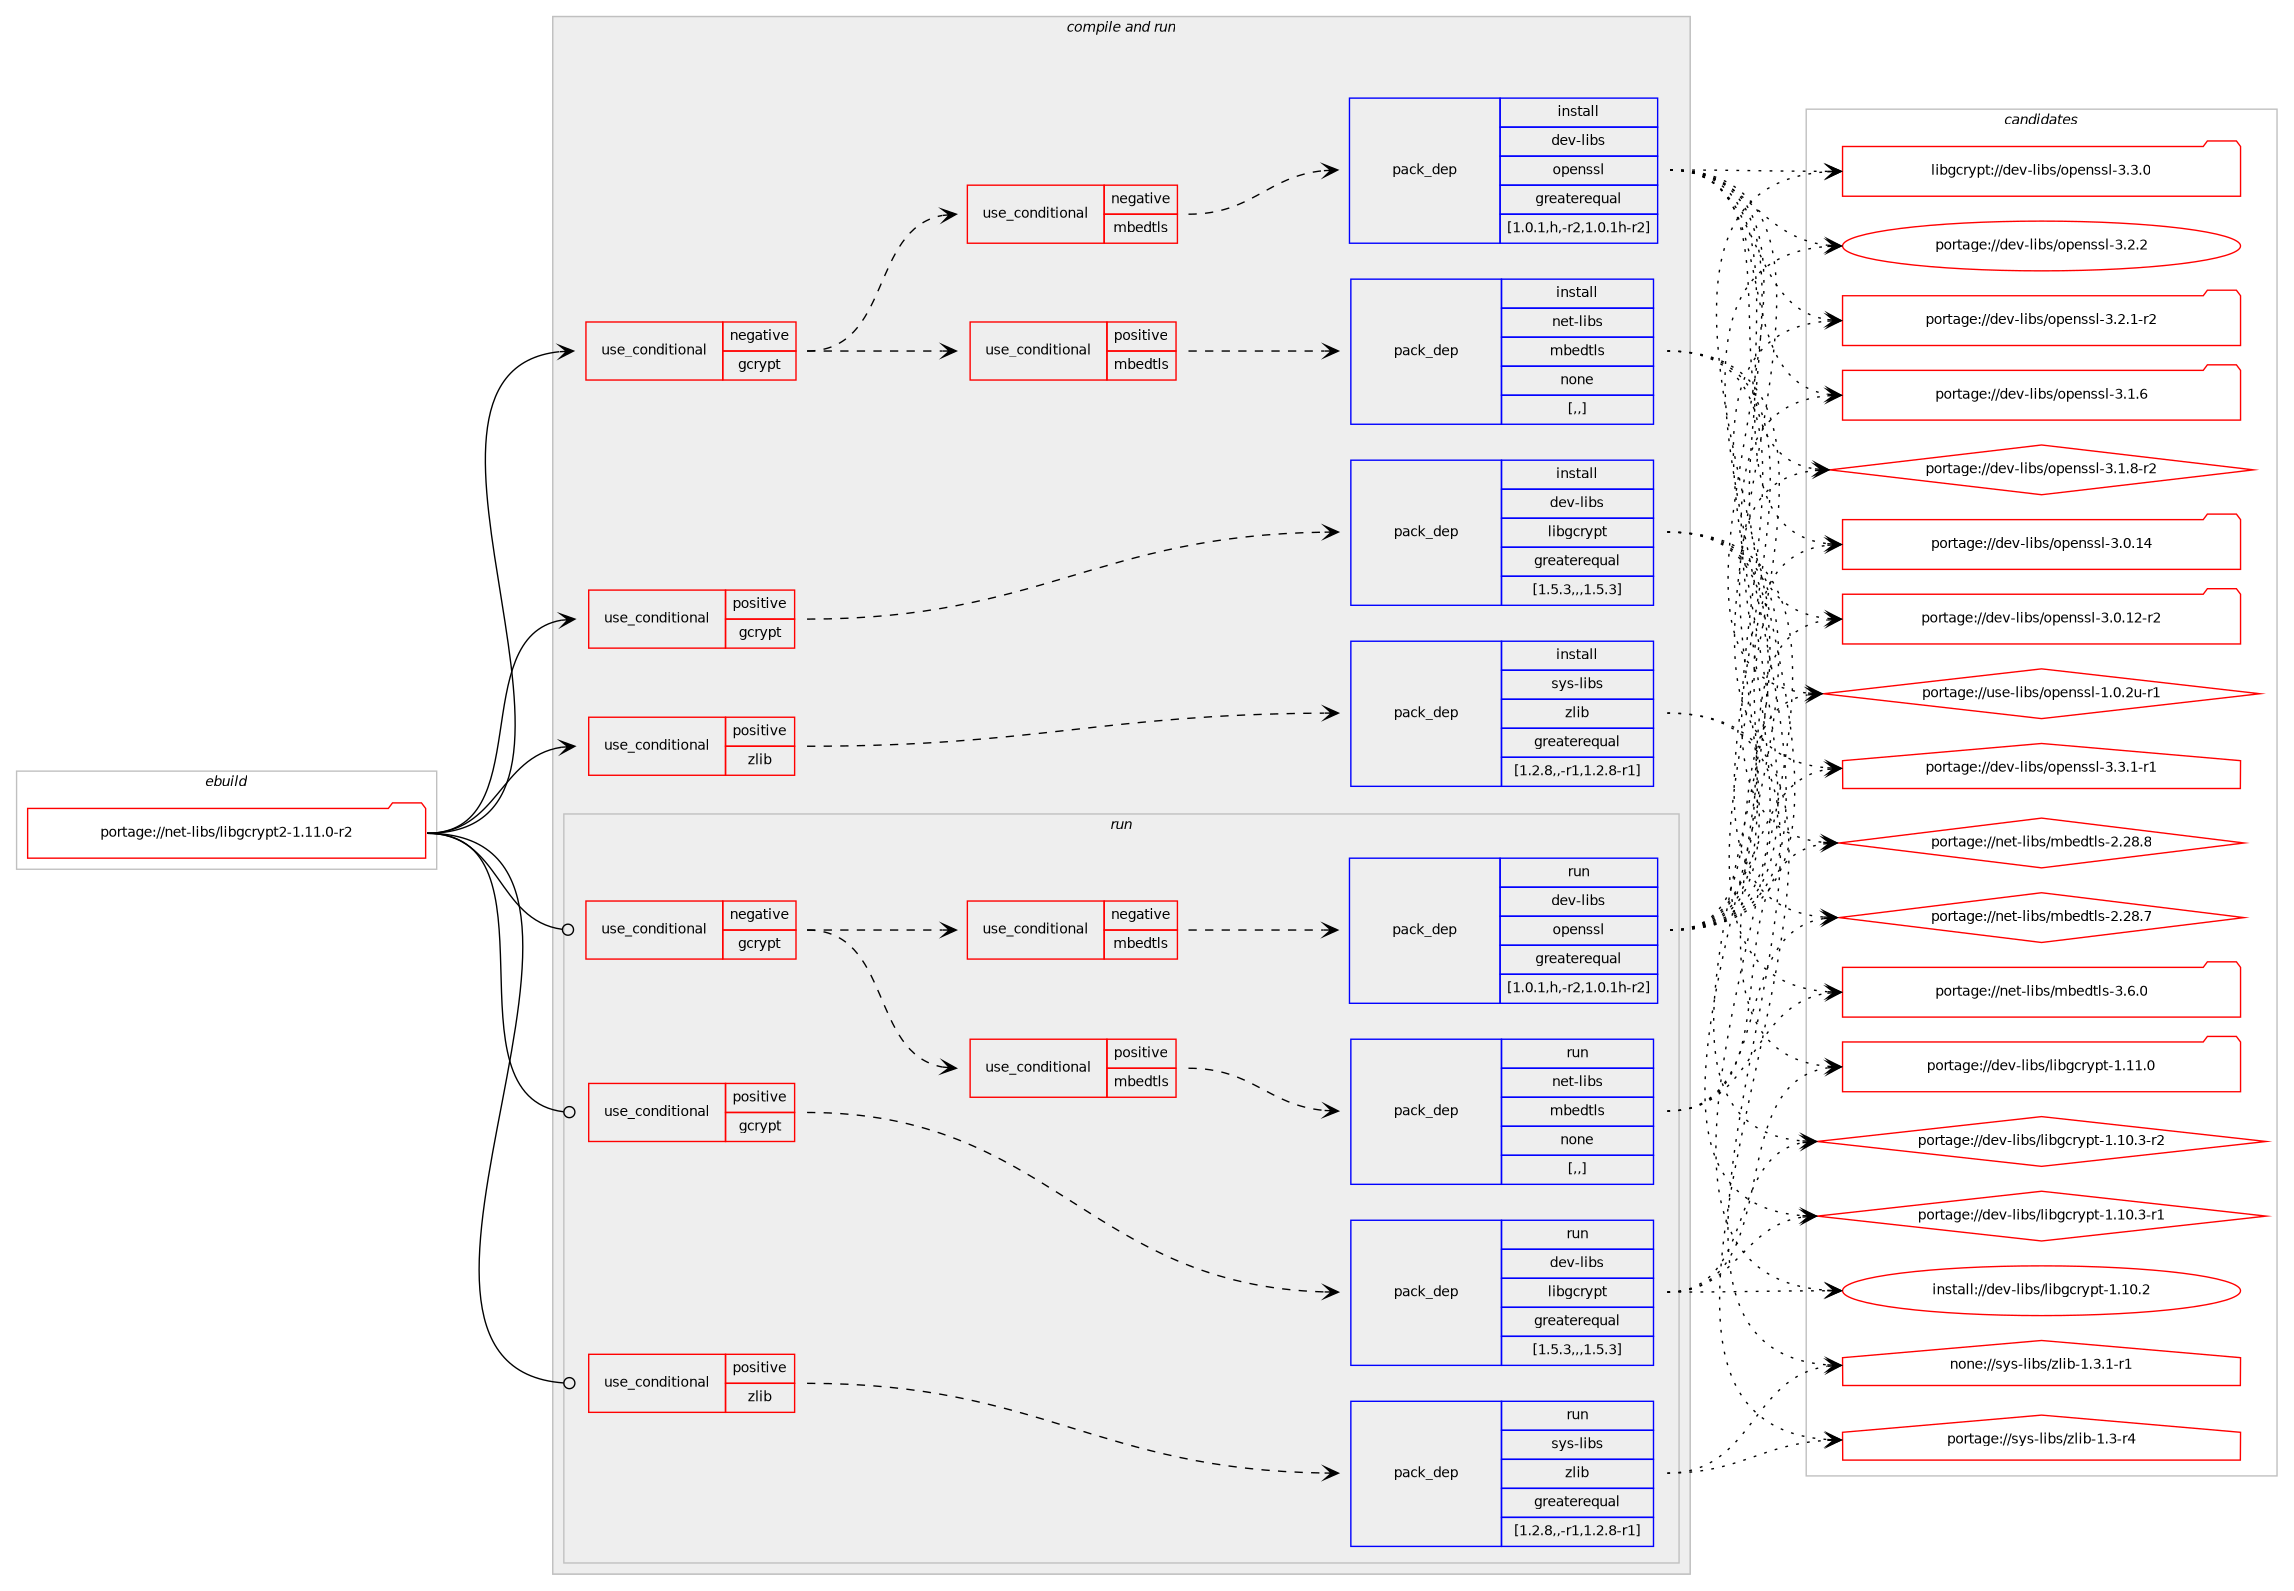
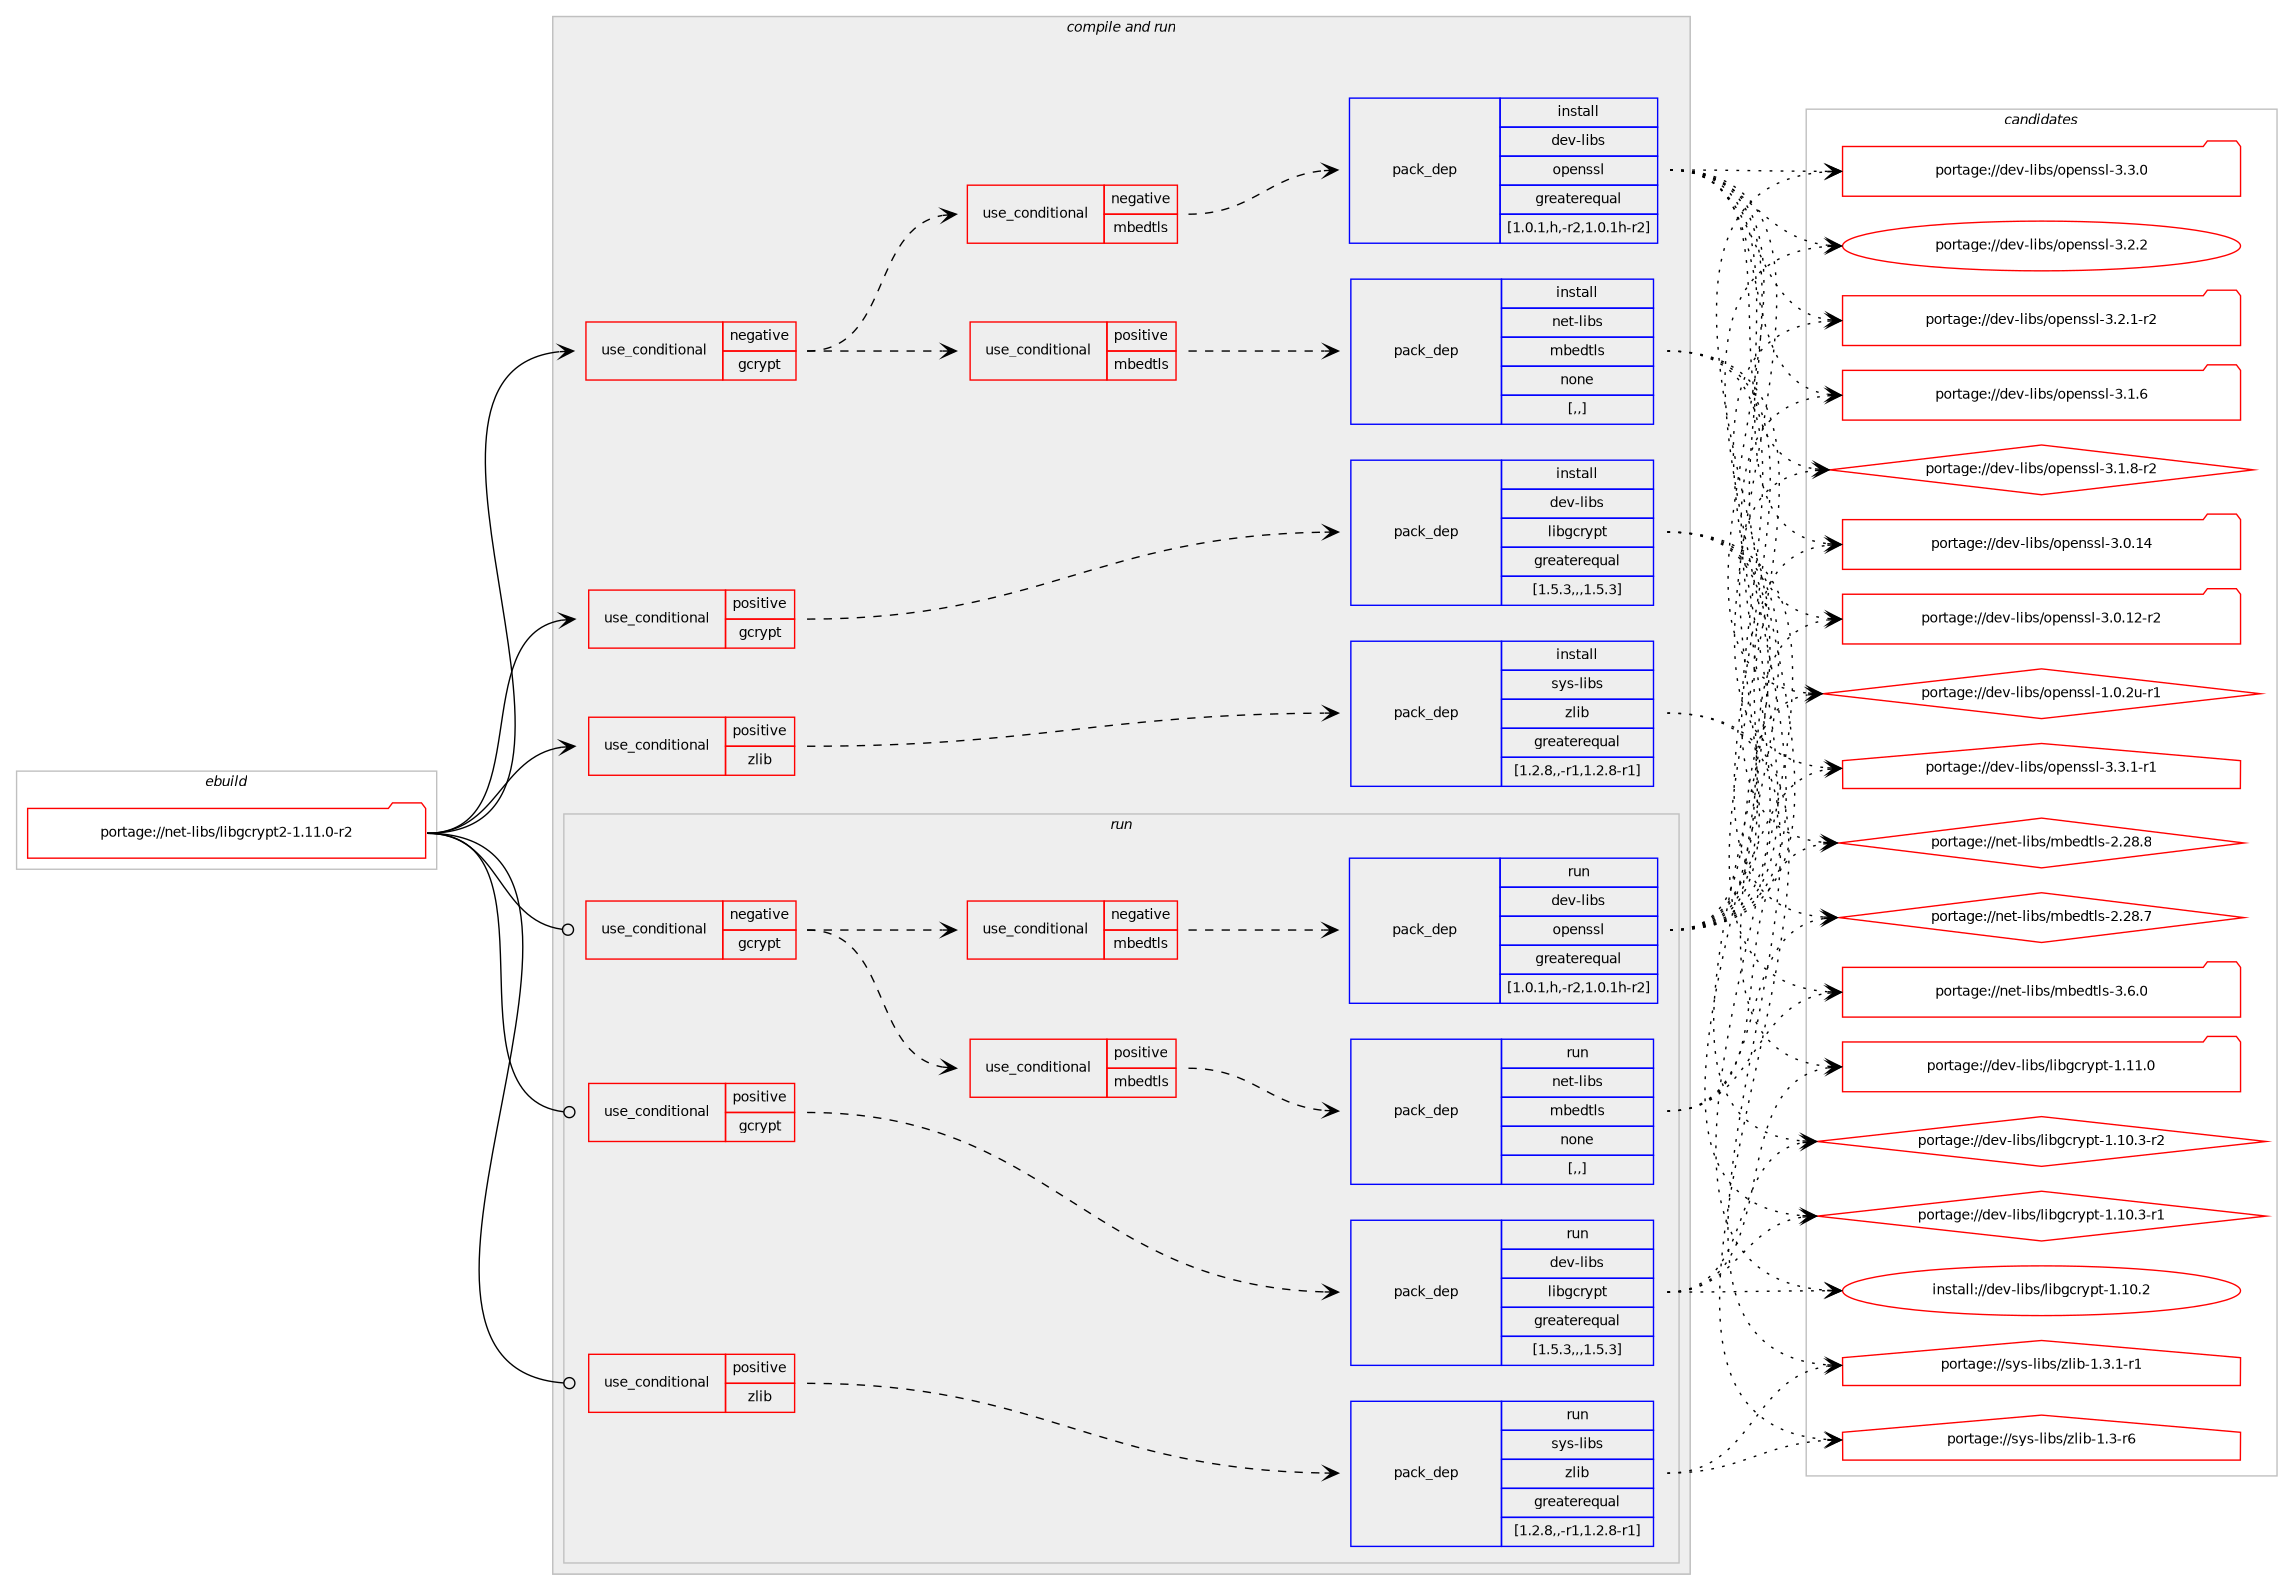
(2042, 171) -> (2042, 171)
(2042, 694) -> (2042, 694)
(2042, 1365) -> (2042, 1365)
(2042, 1440) -> (2042, 1440)
